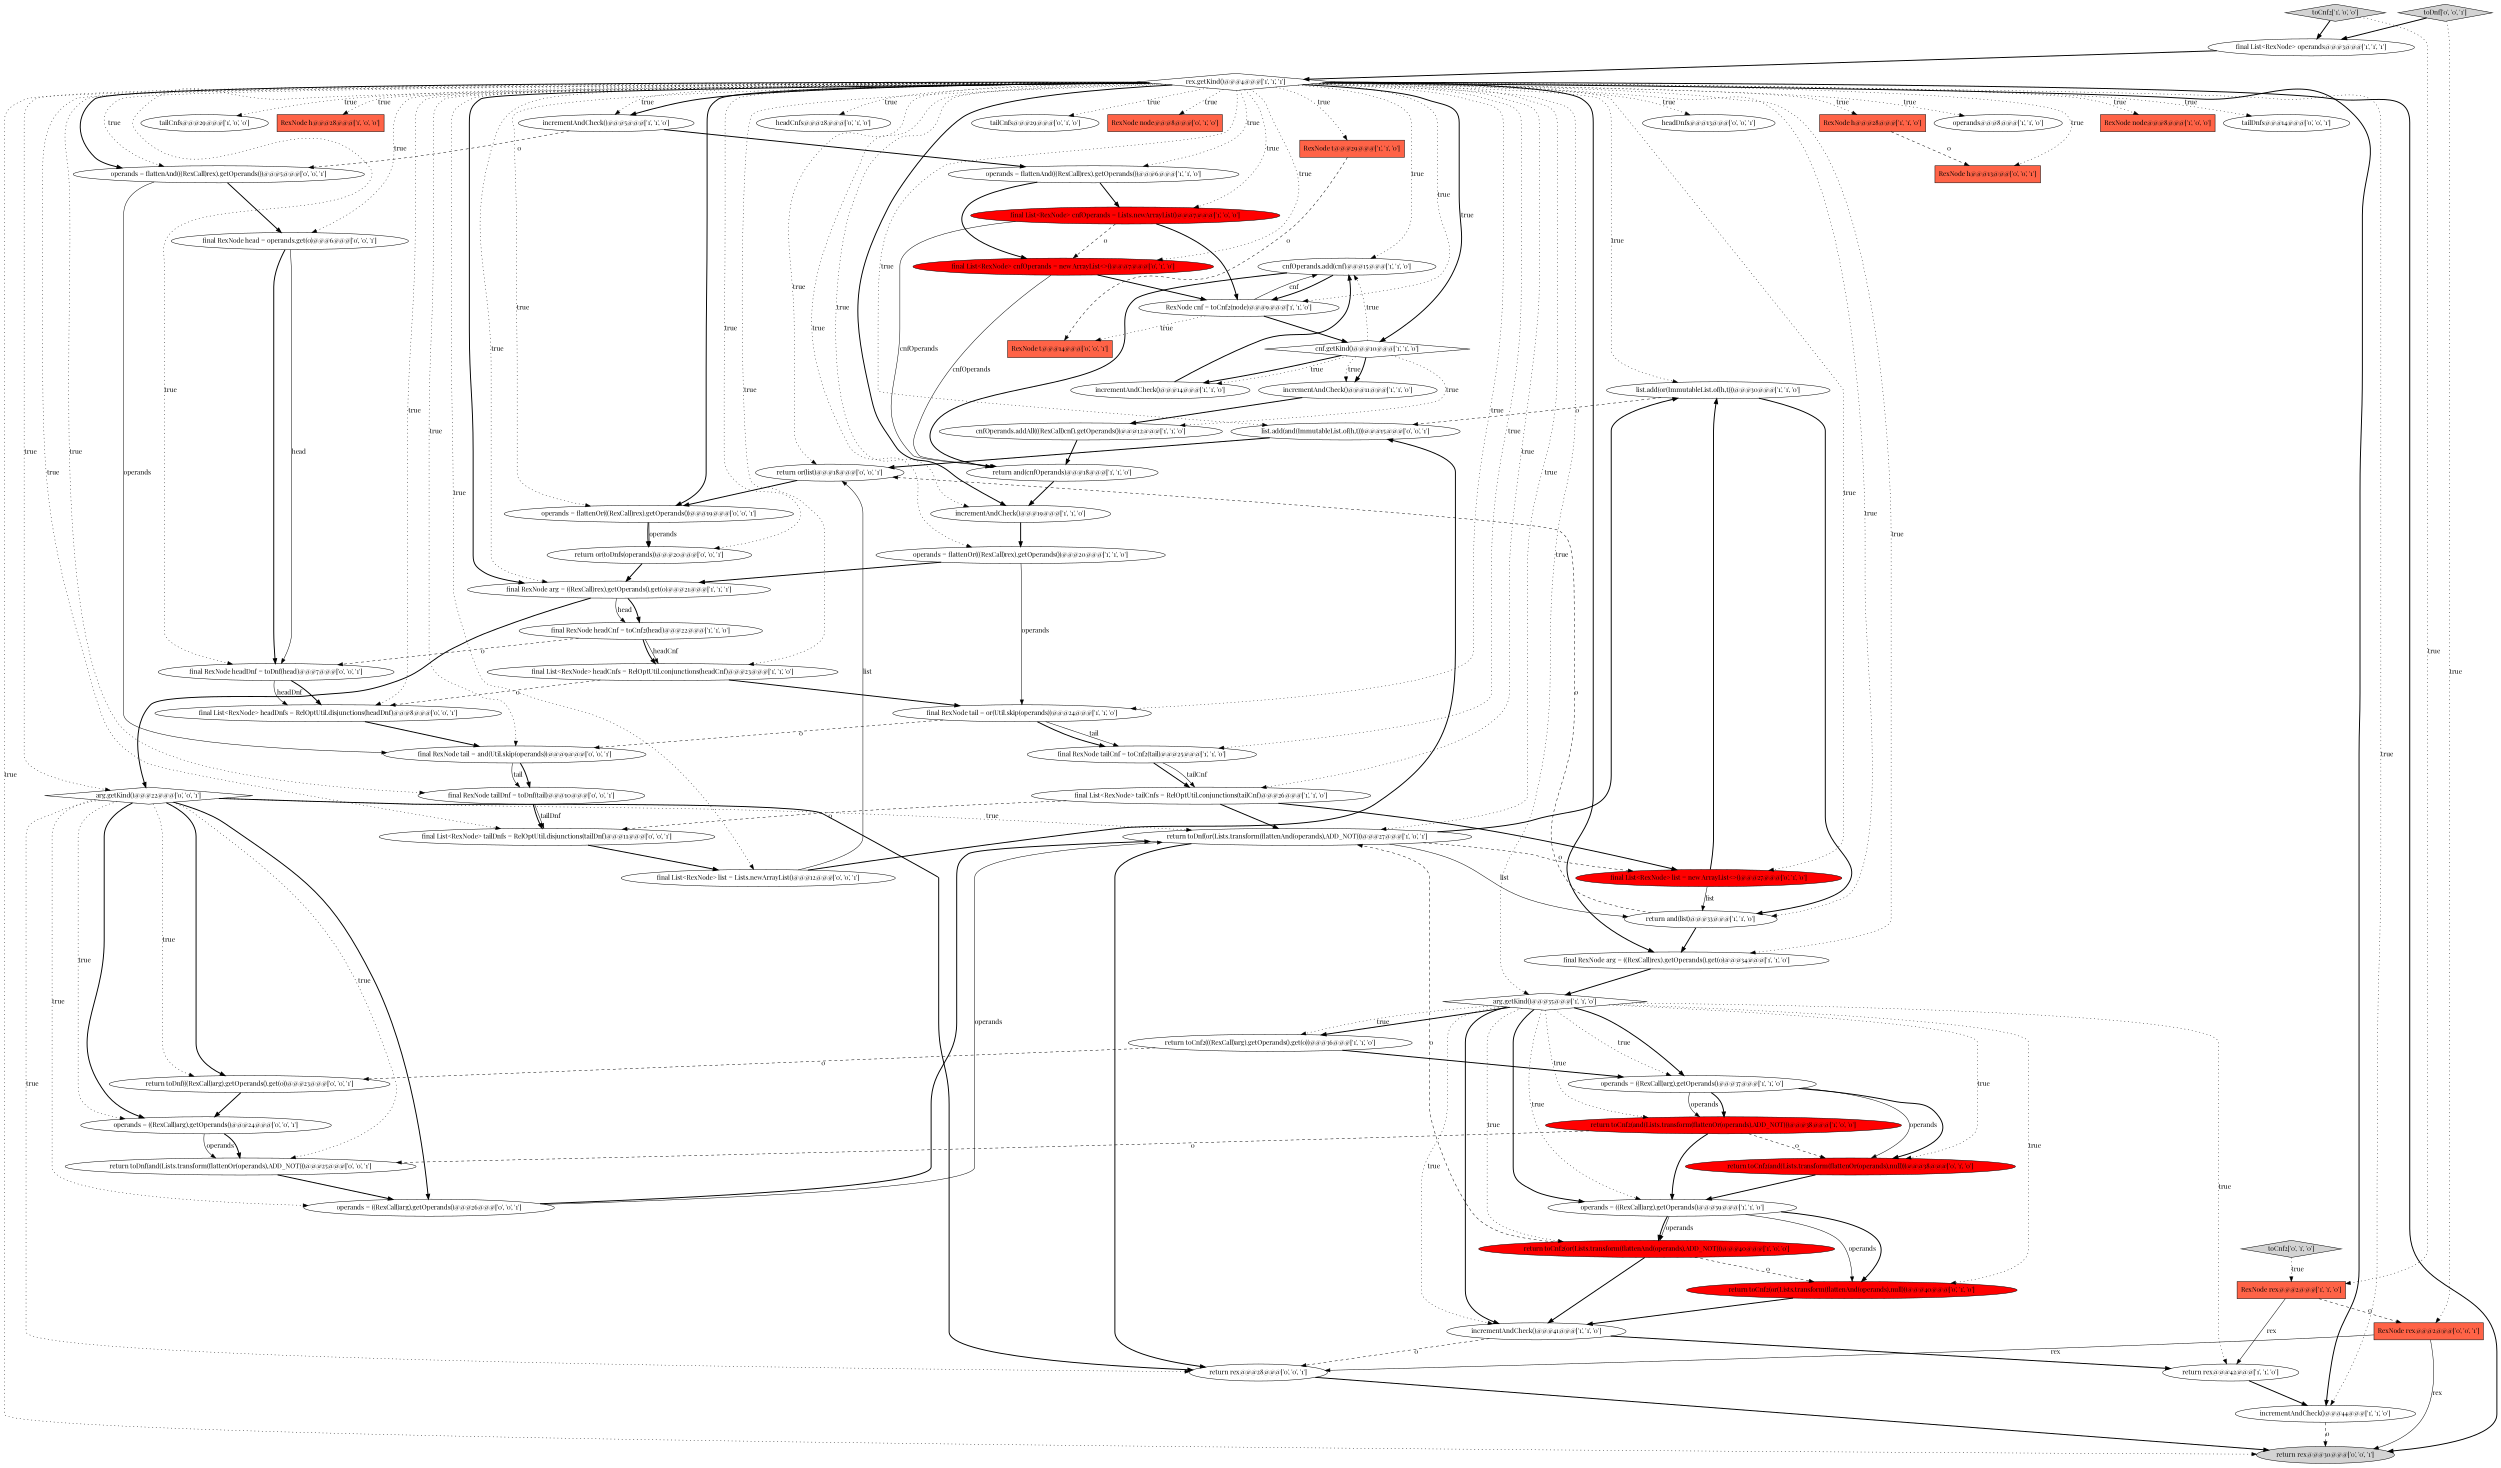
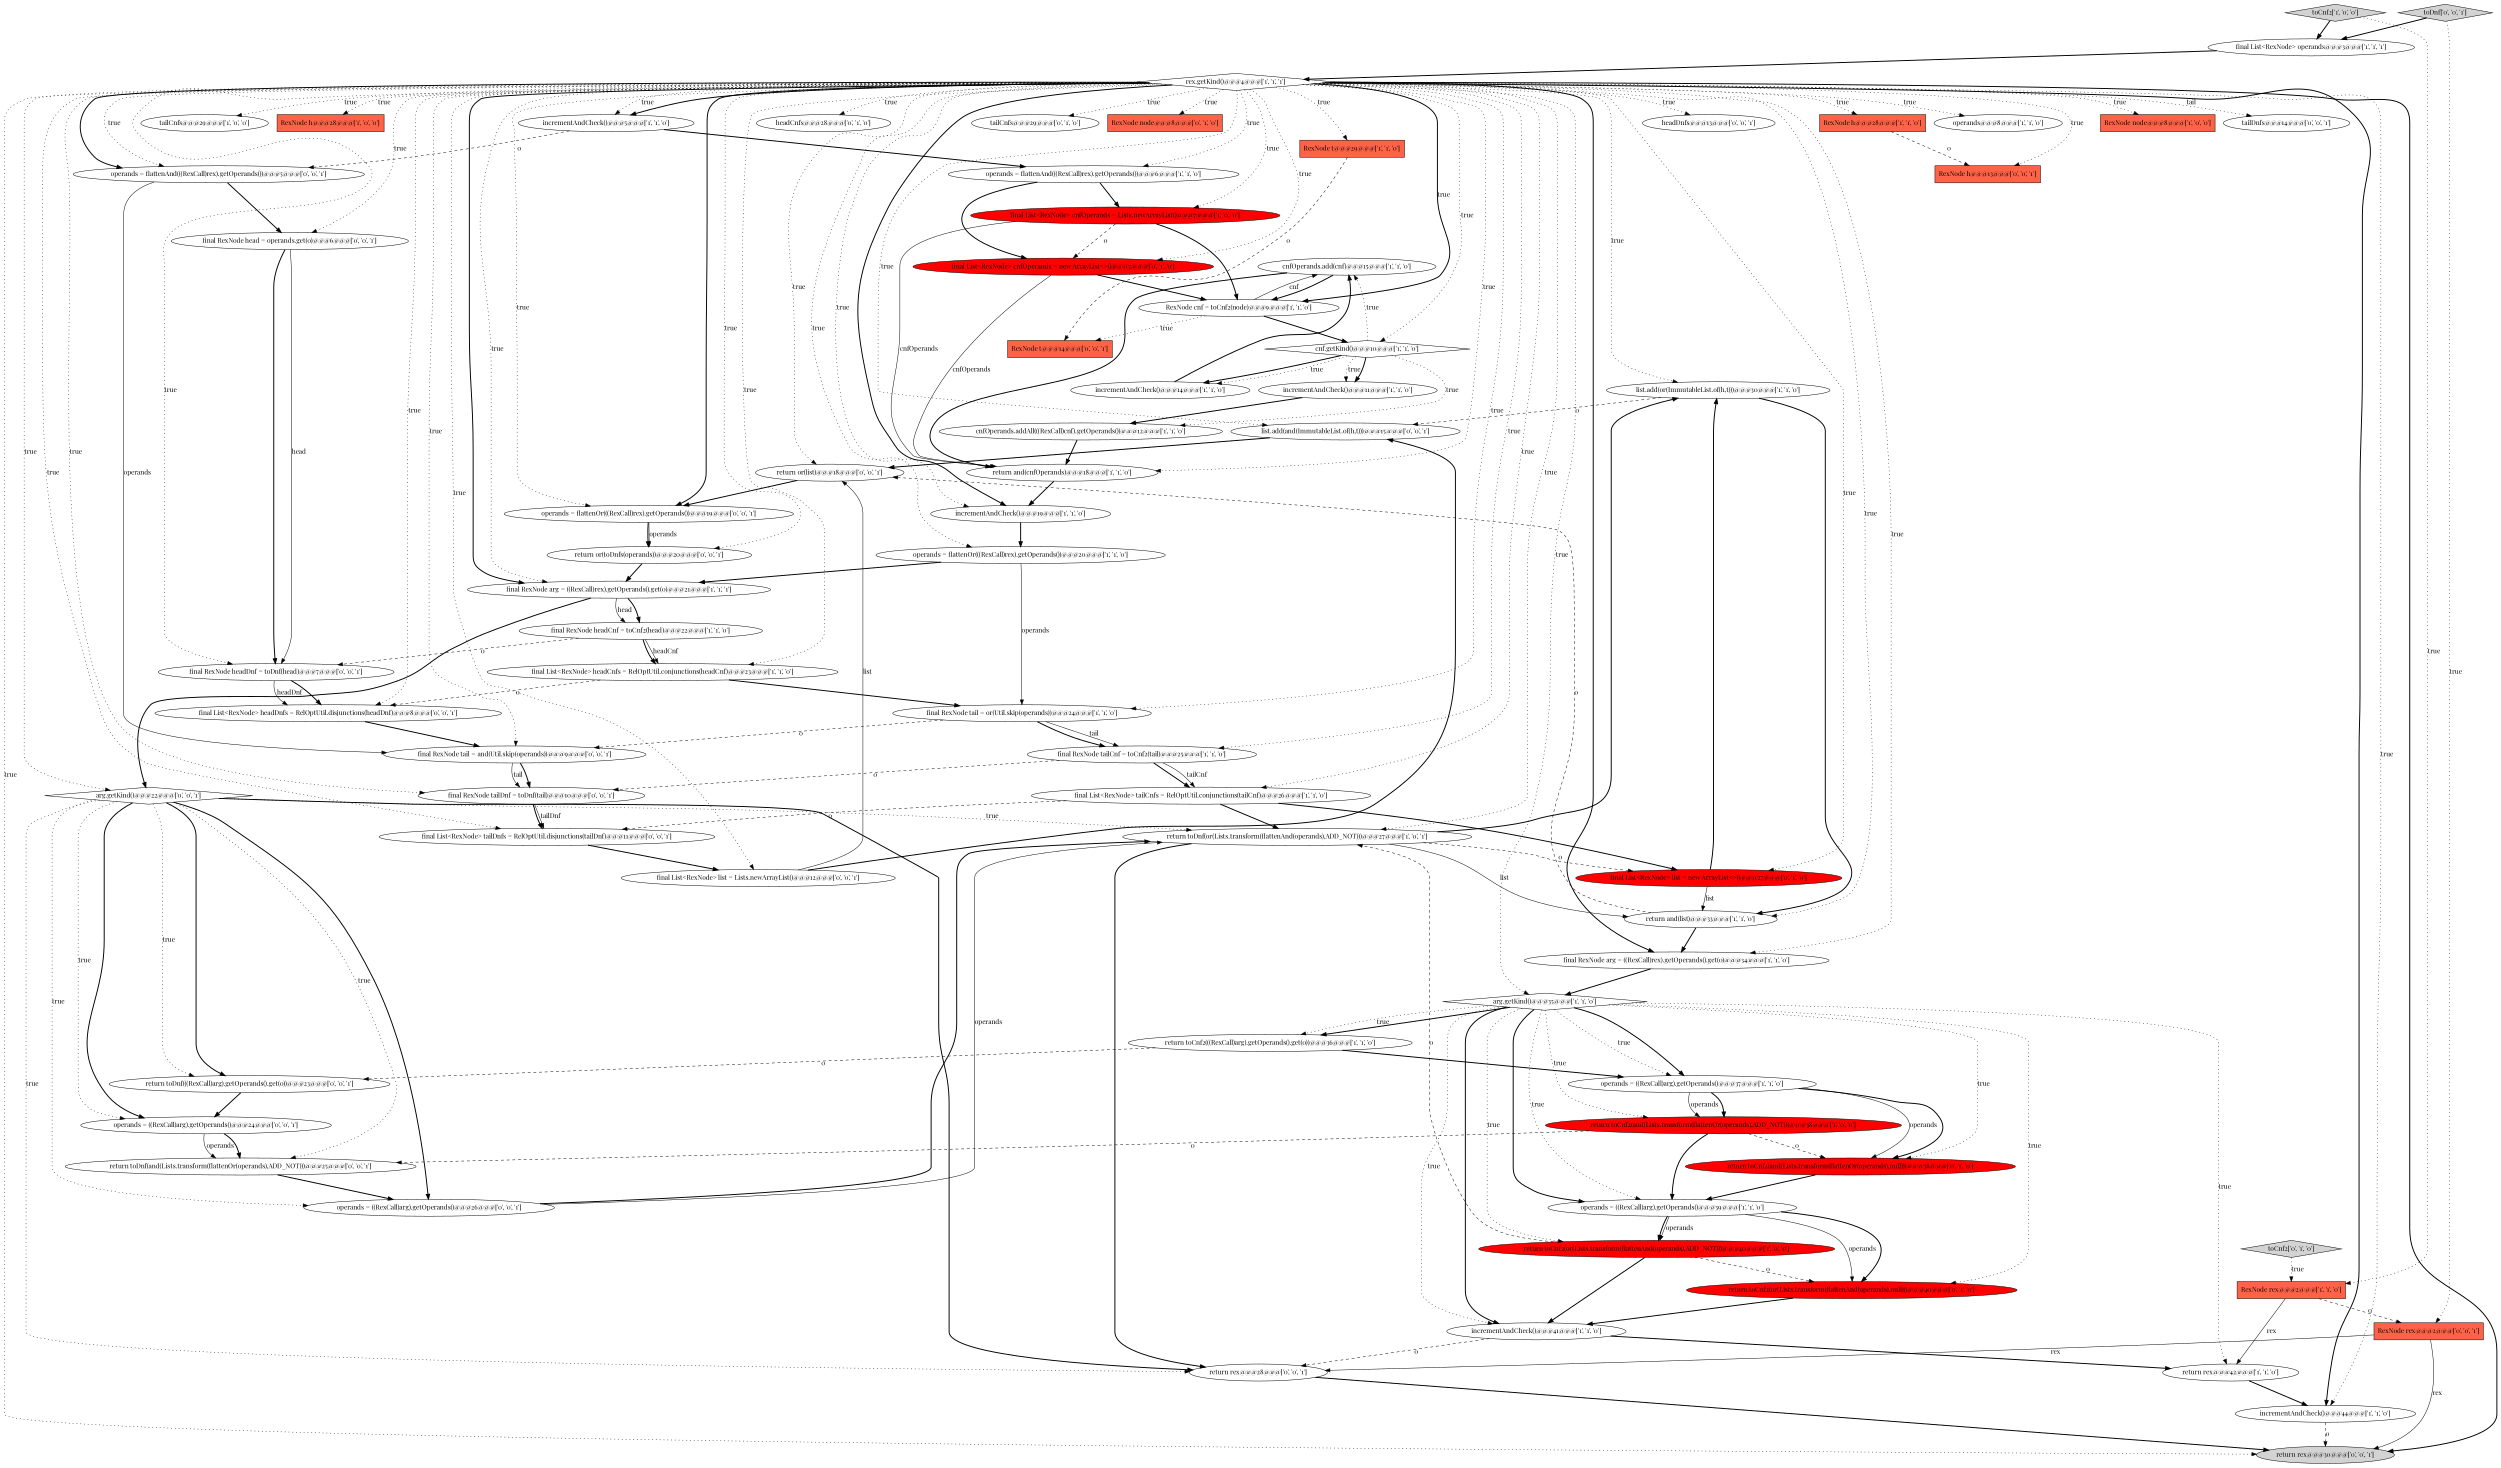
(2191, 103) -> (2191, 103)
(1411, 135) -> (1478, 338)
(1459, 162) -> (1459, 162)
(1438, 200) -> (1438, 200)
none -> (839, 775)
